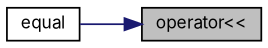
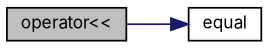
(102, 24) -> (148, 24)
